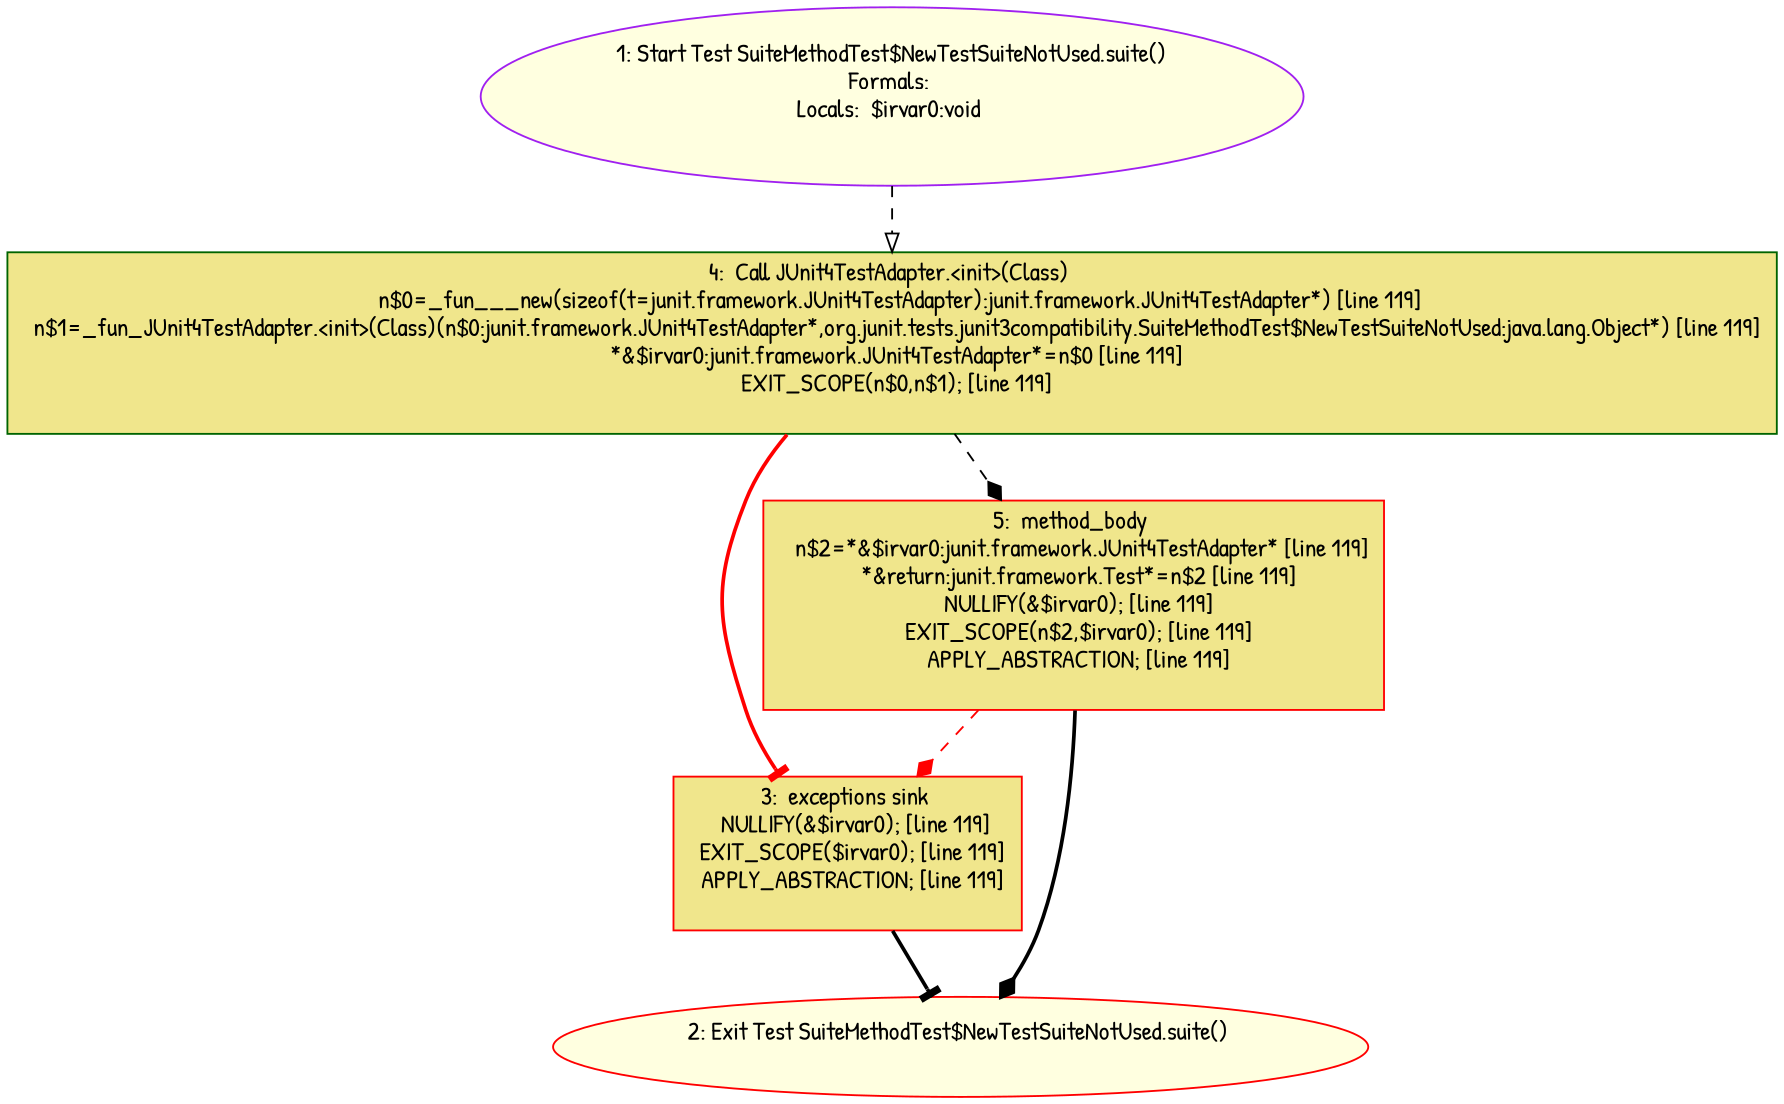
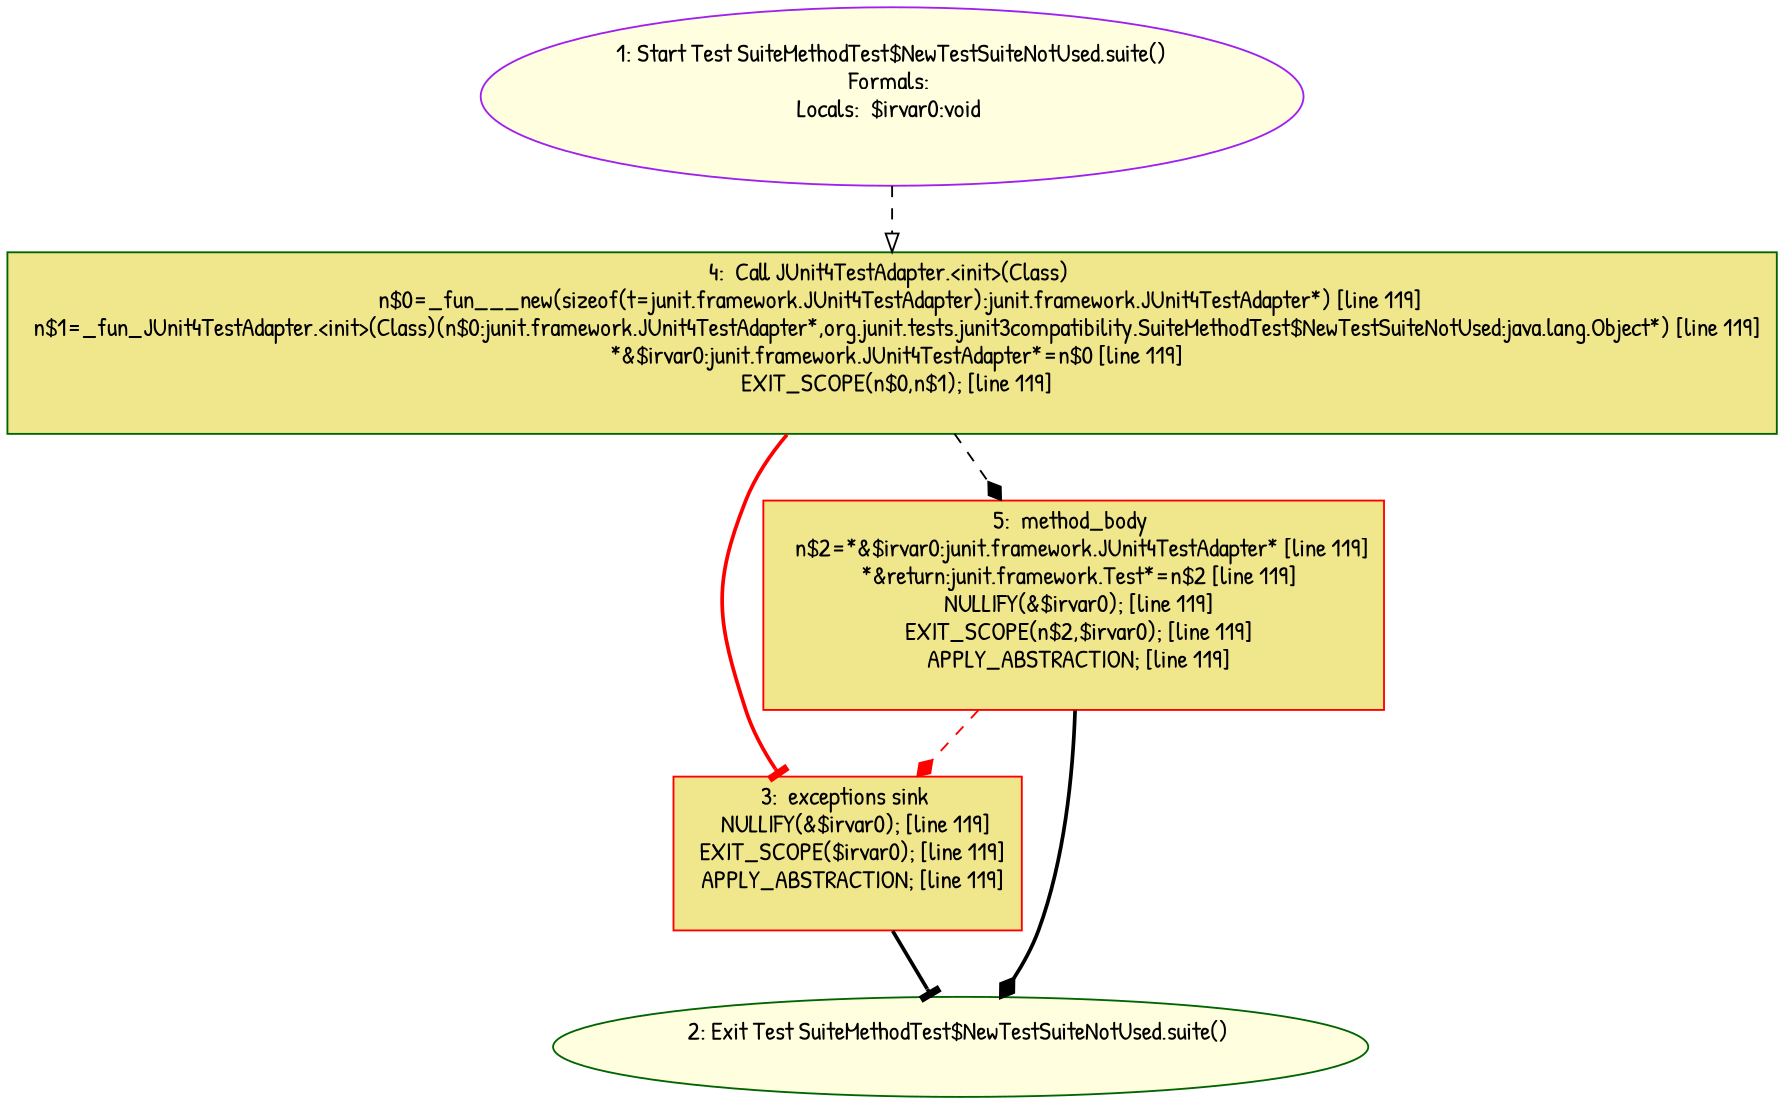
(961, 1047) -> (961, 1047)
